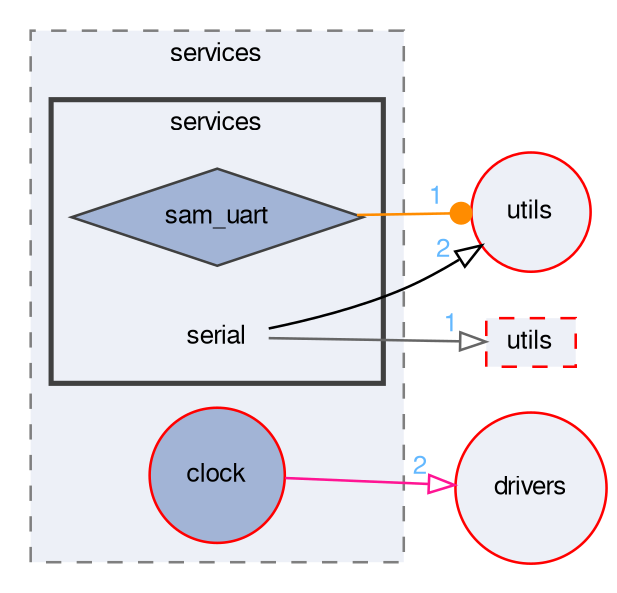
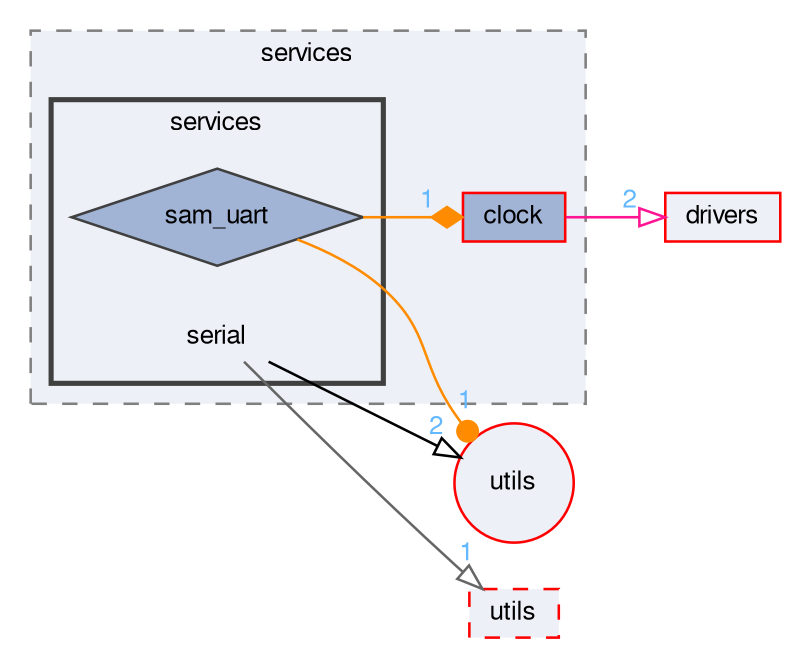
none -> (399, 217)
(217, 475) -> (514, 217)
(531, 488) -> (723, 217)
